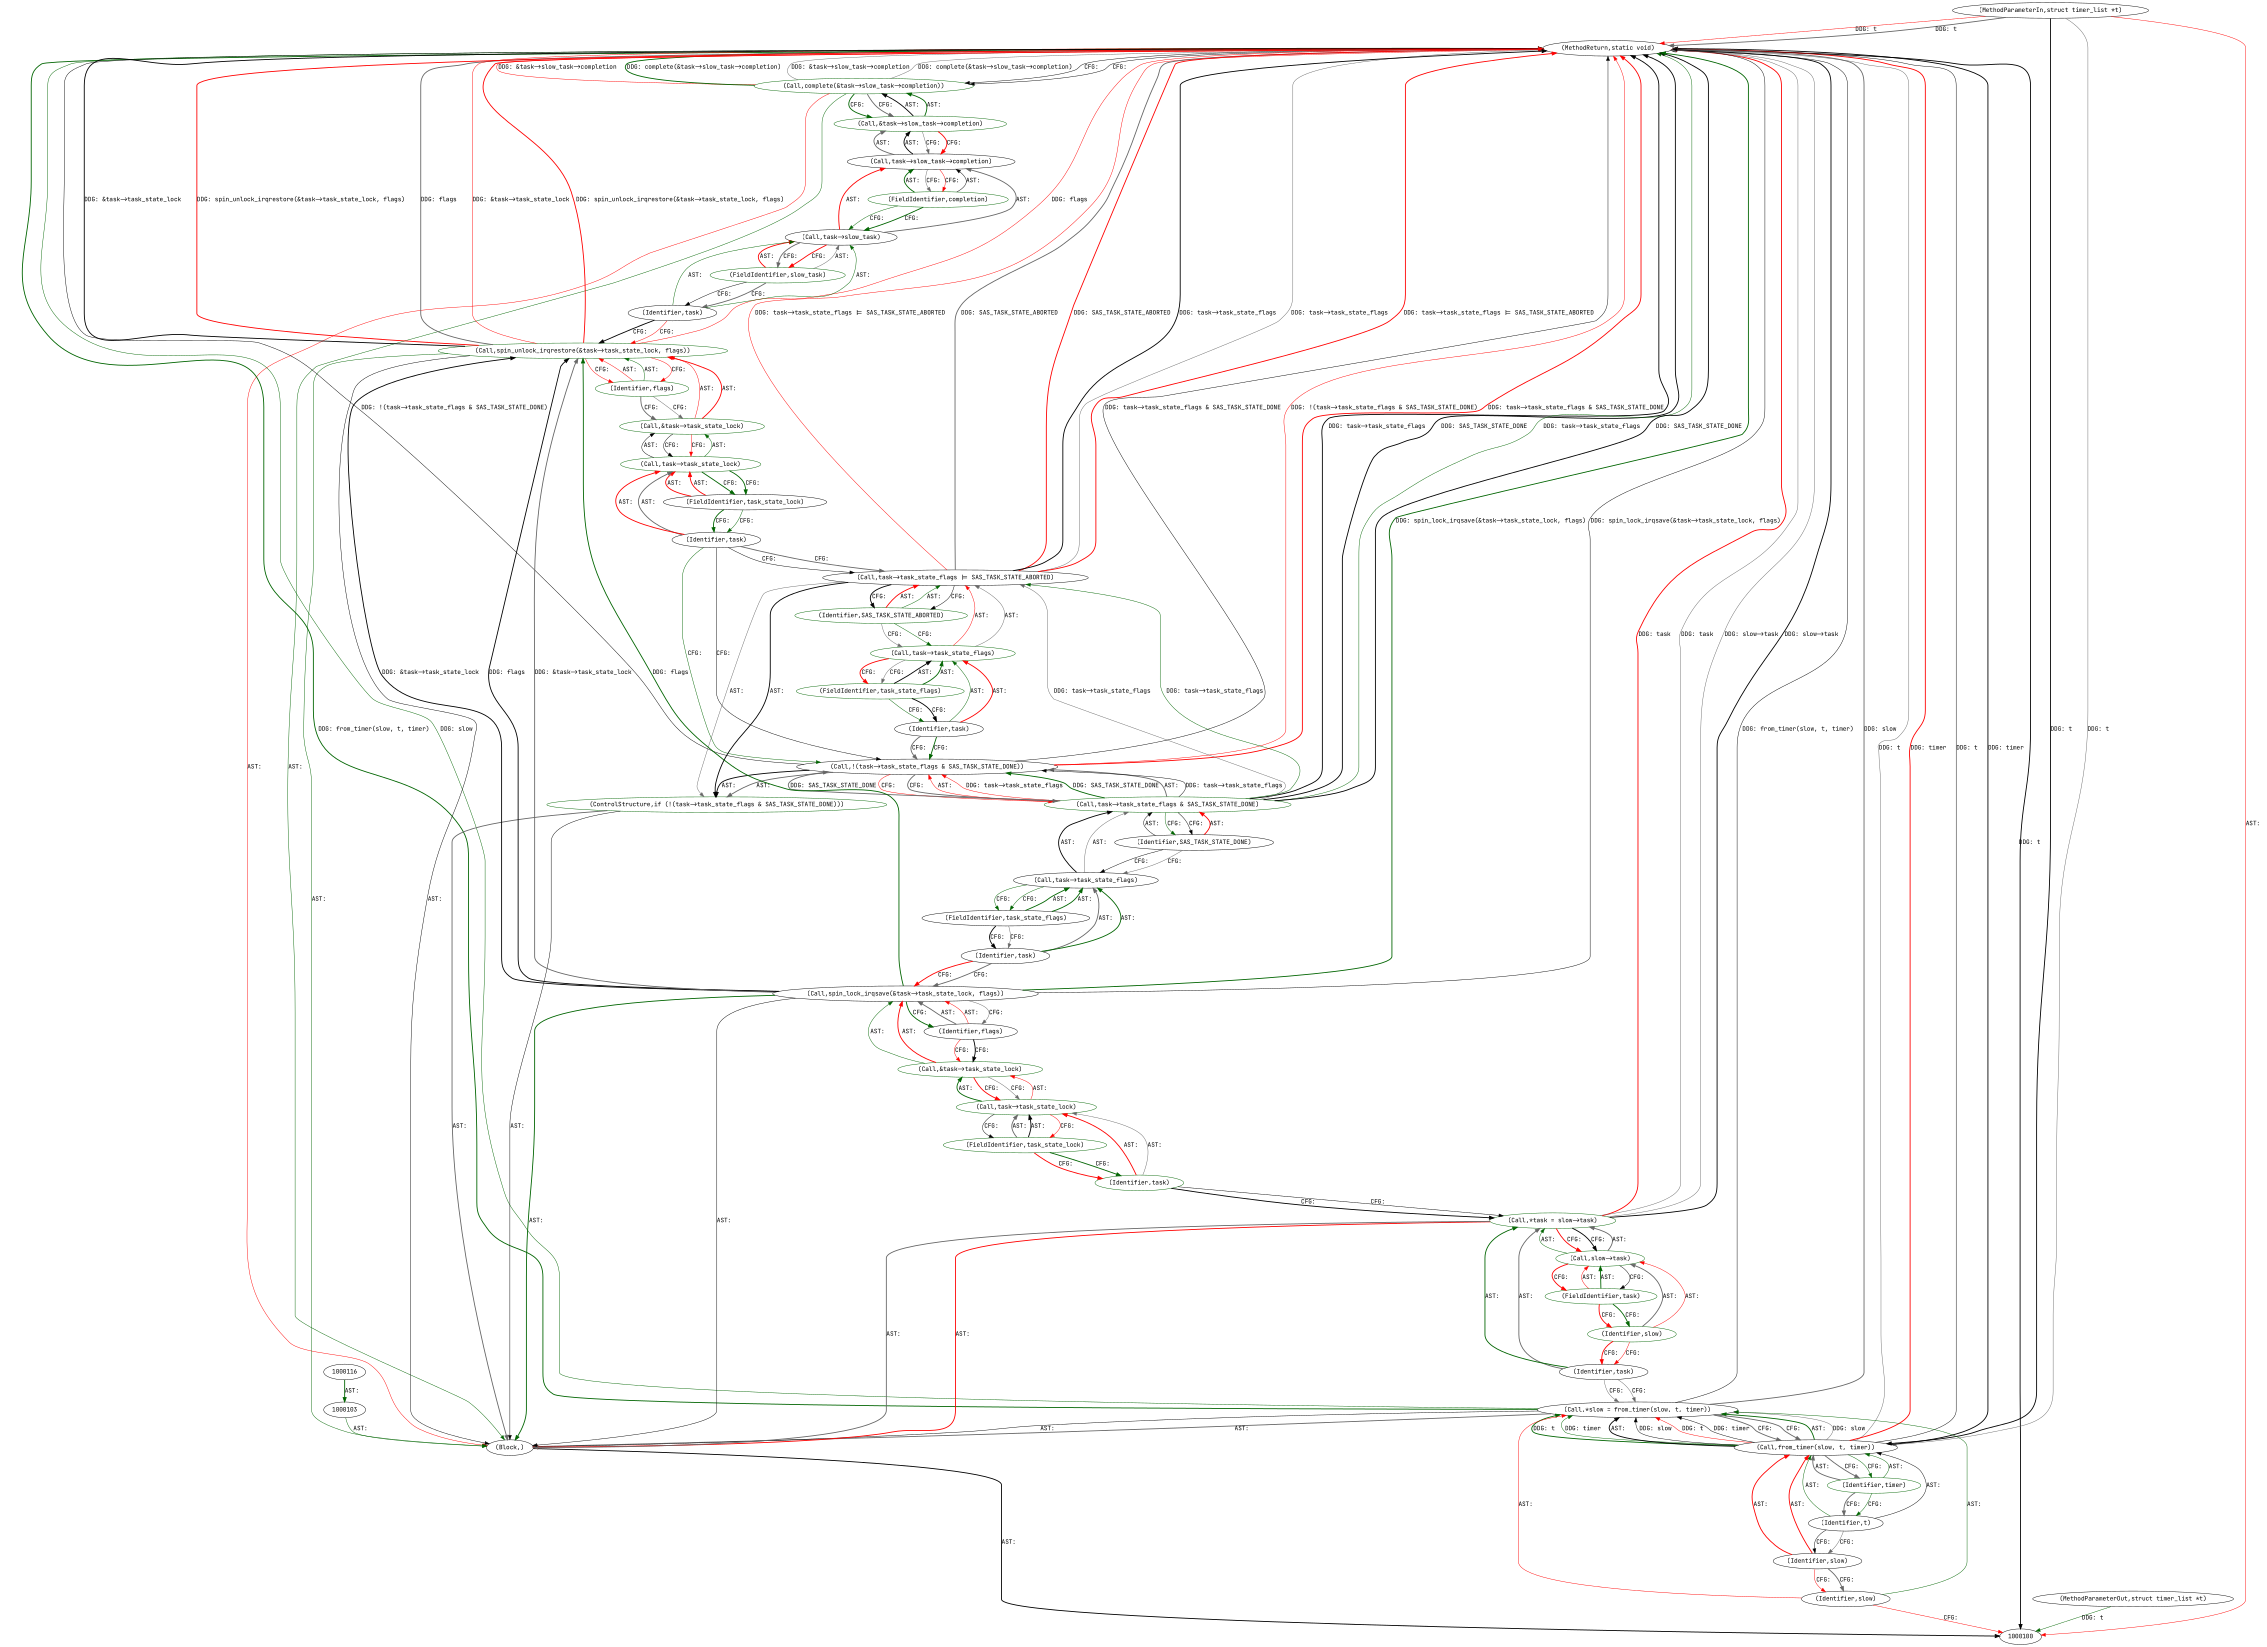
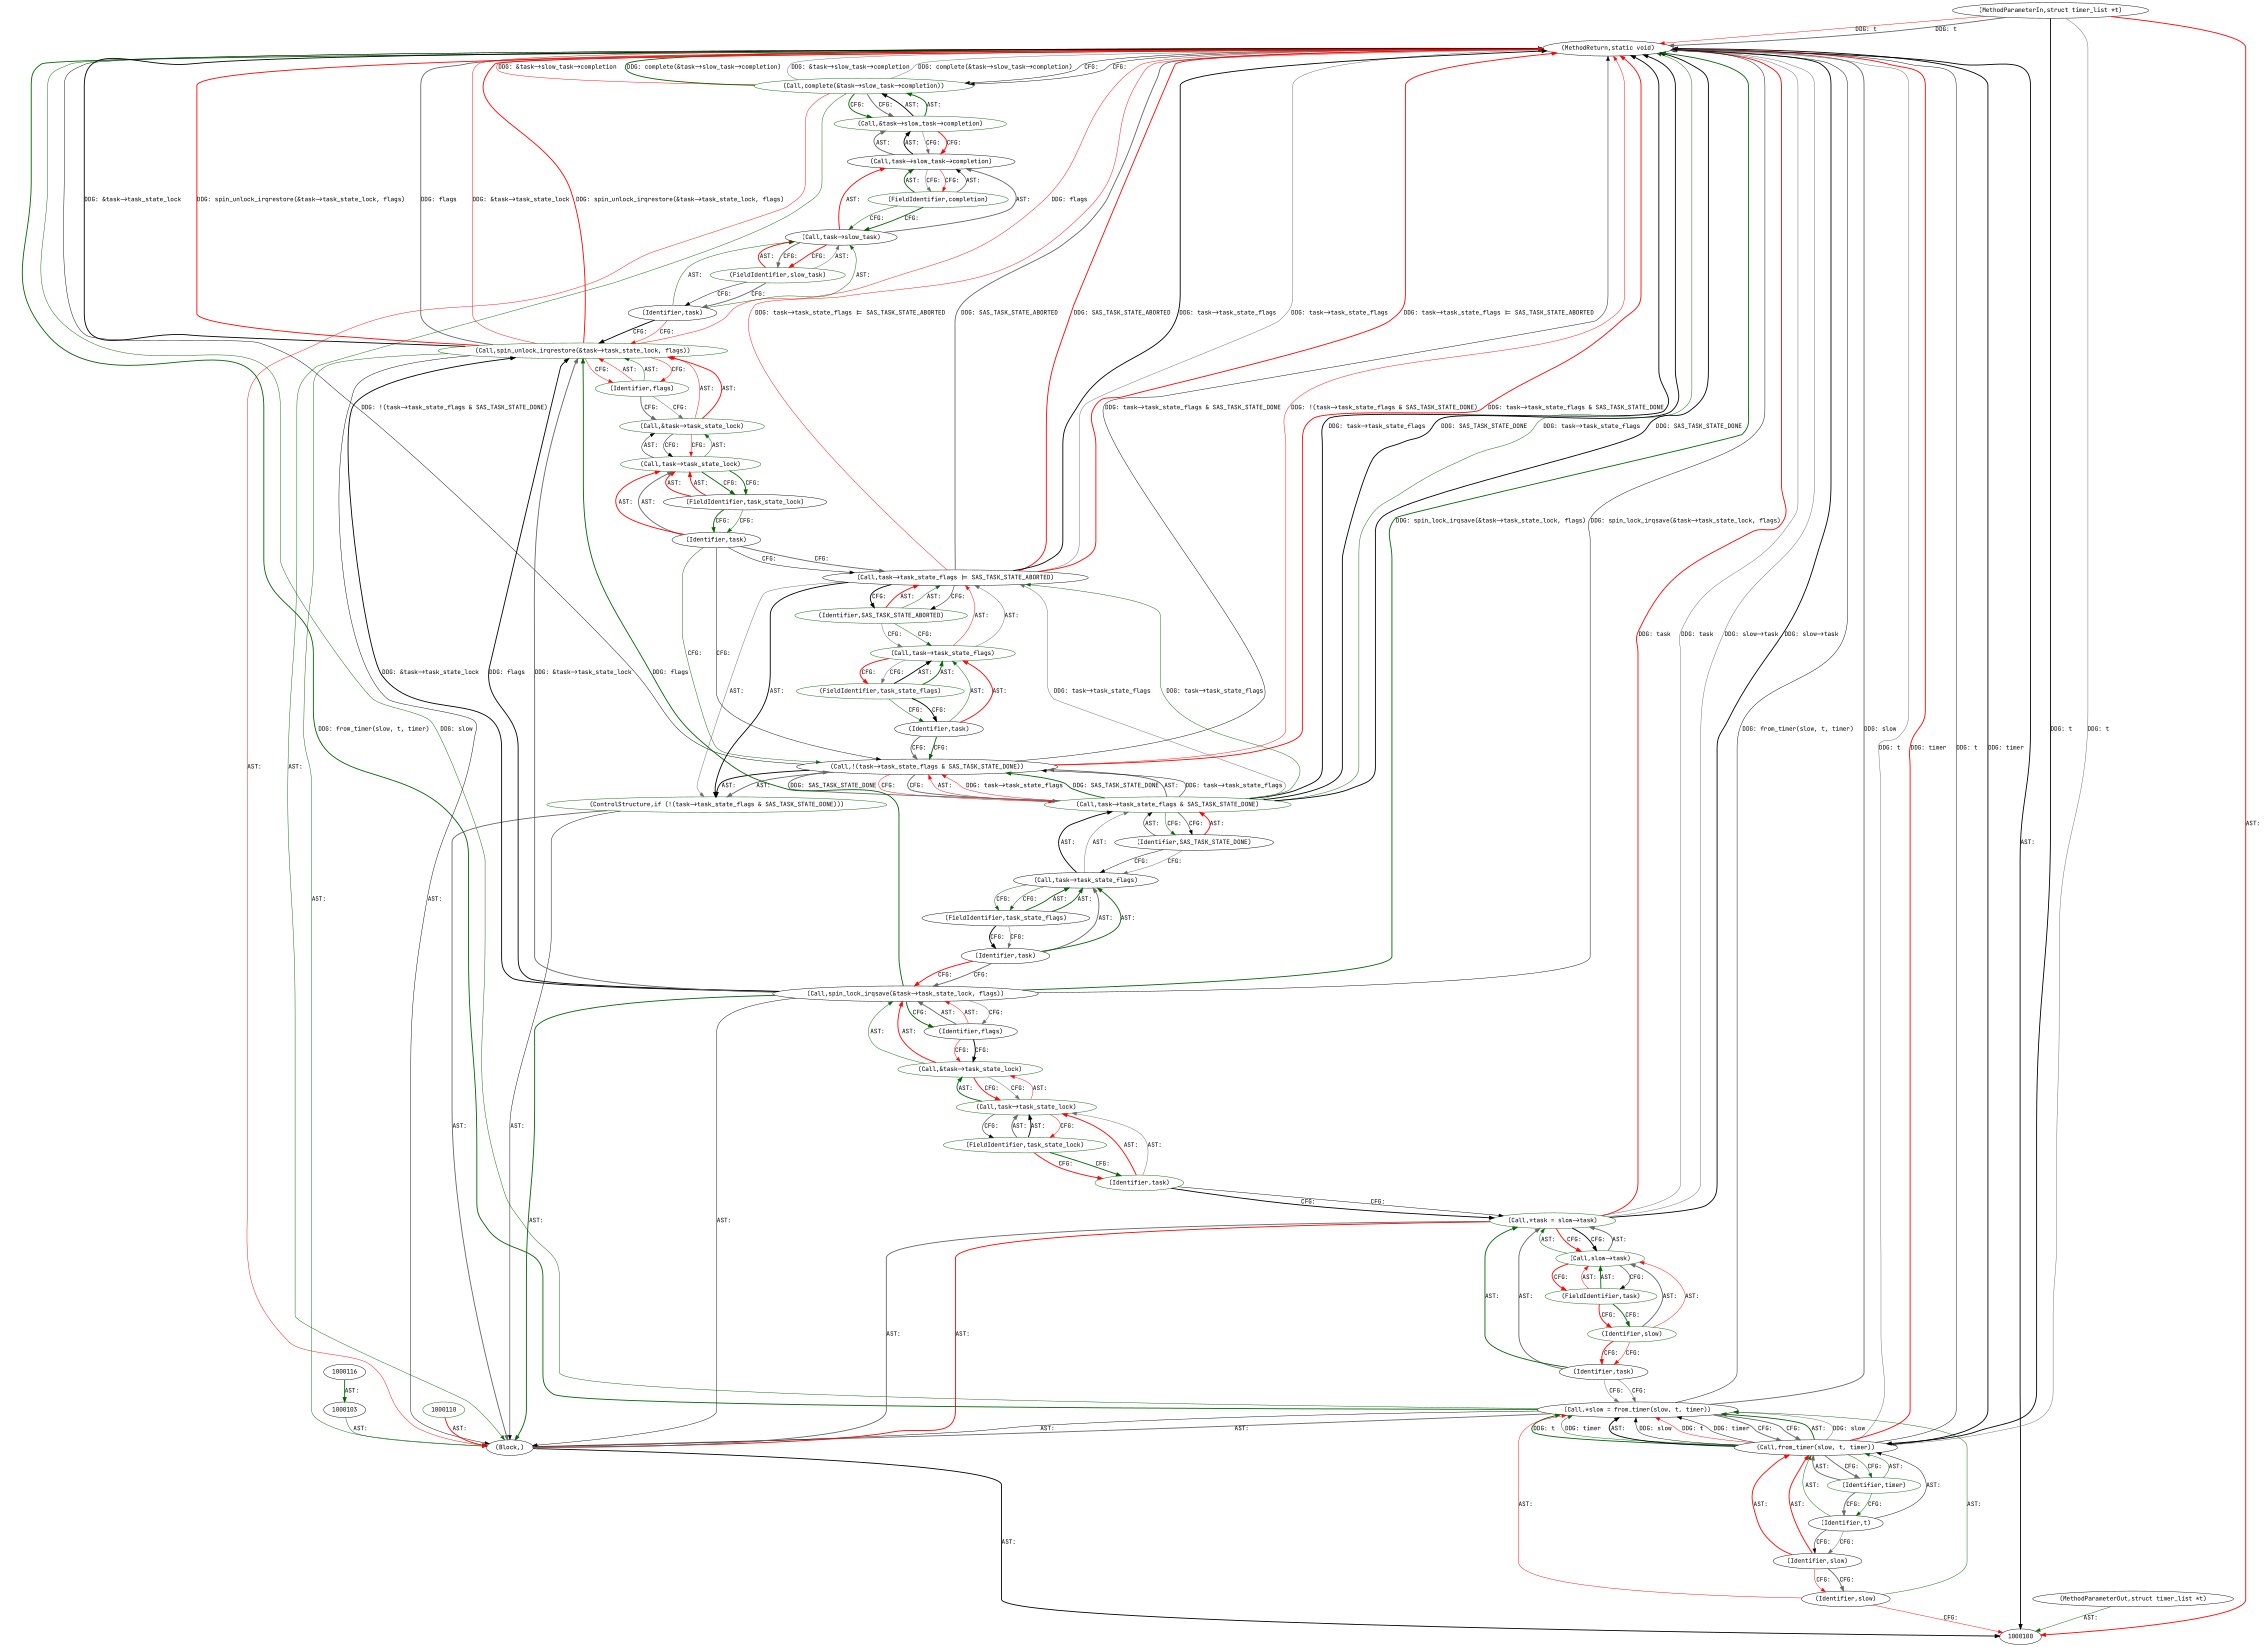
(2030, 842) -> (2030, 842)
(2246, 856) -> (2246, 856)
none -> (444, 1410)
(2093, 1618) -> (2093, 1618)
